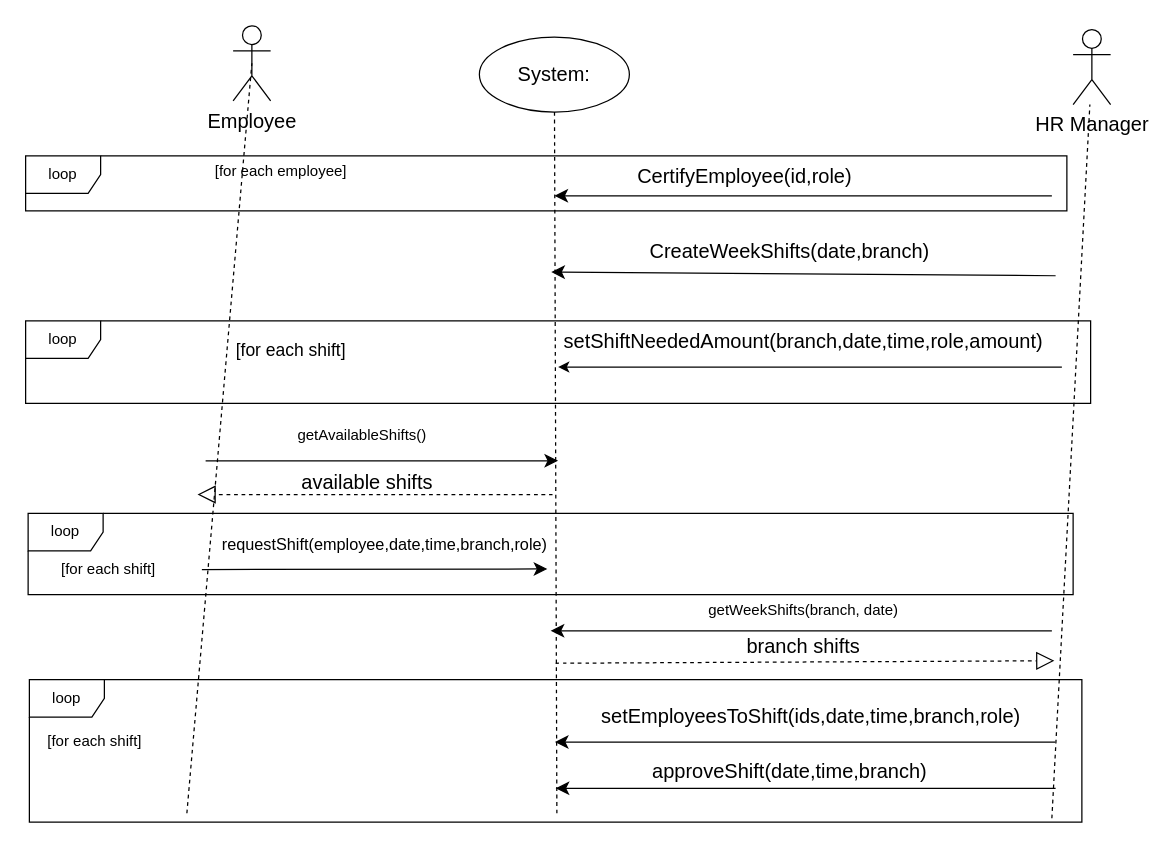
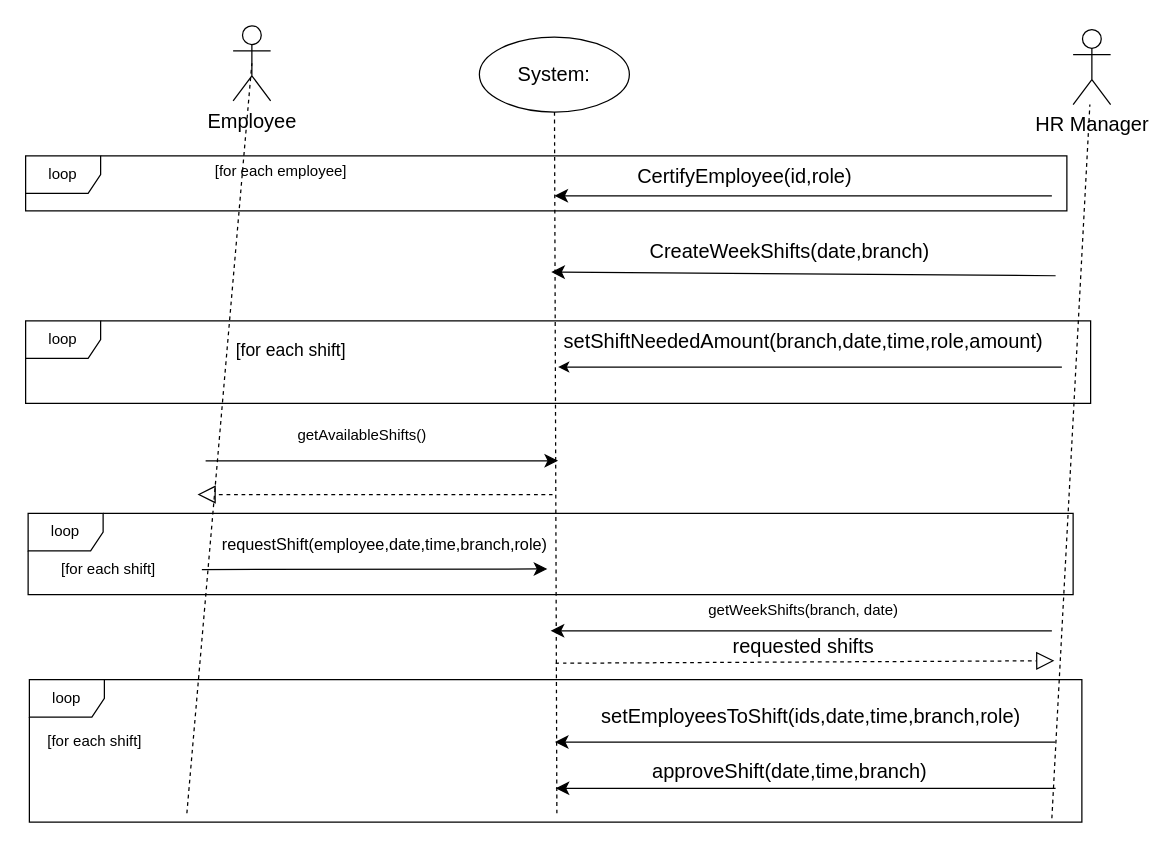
(366, 481) -> none
(804, 646) -> (804, 646)
